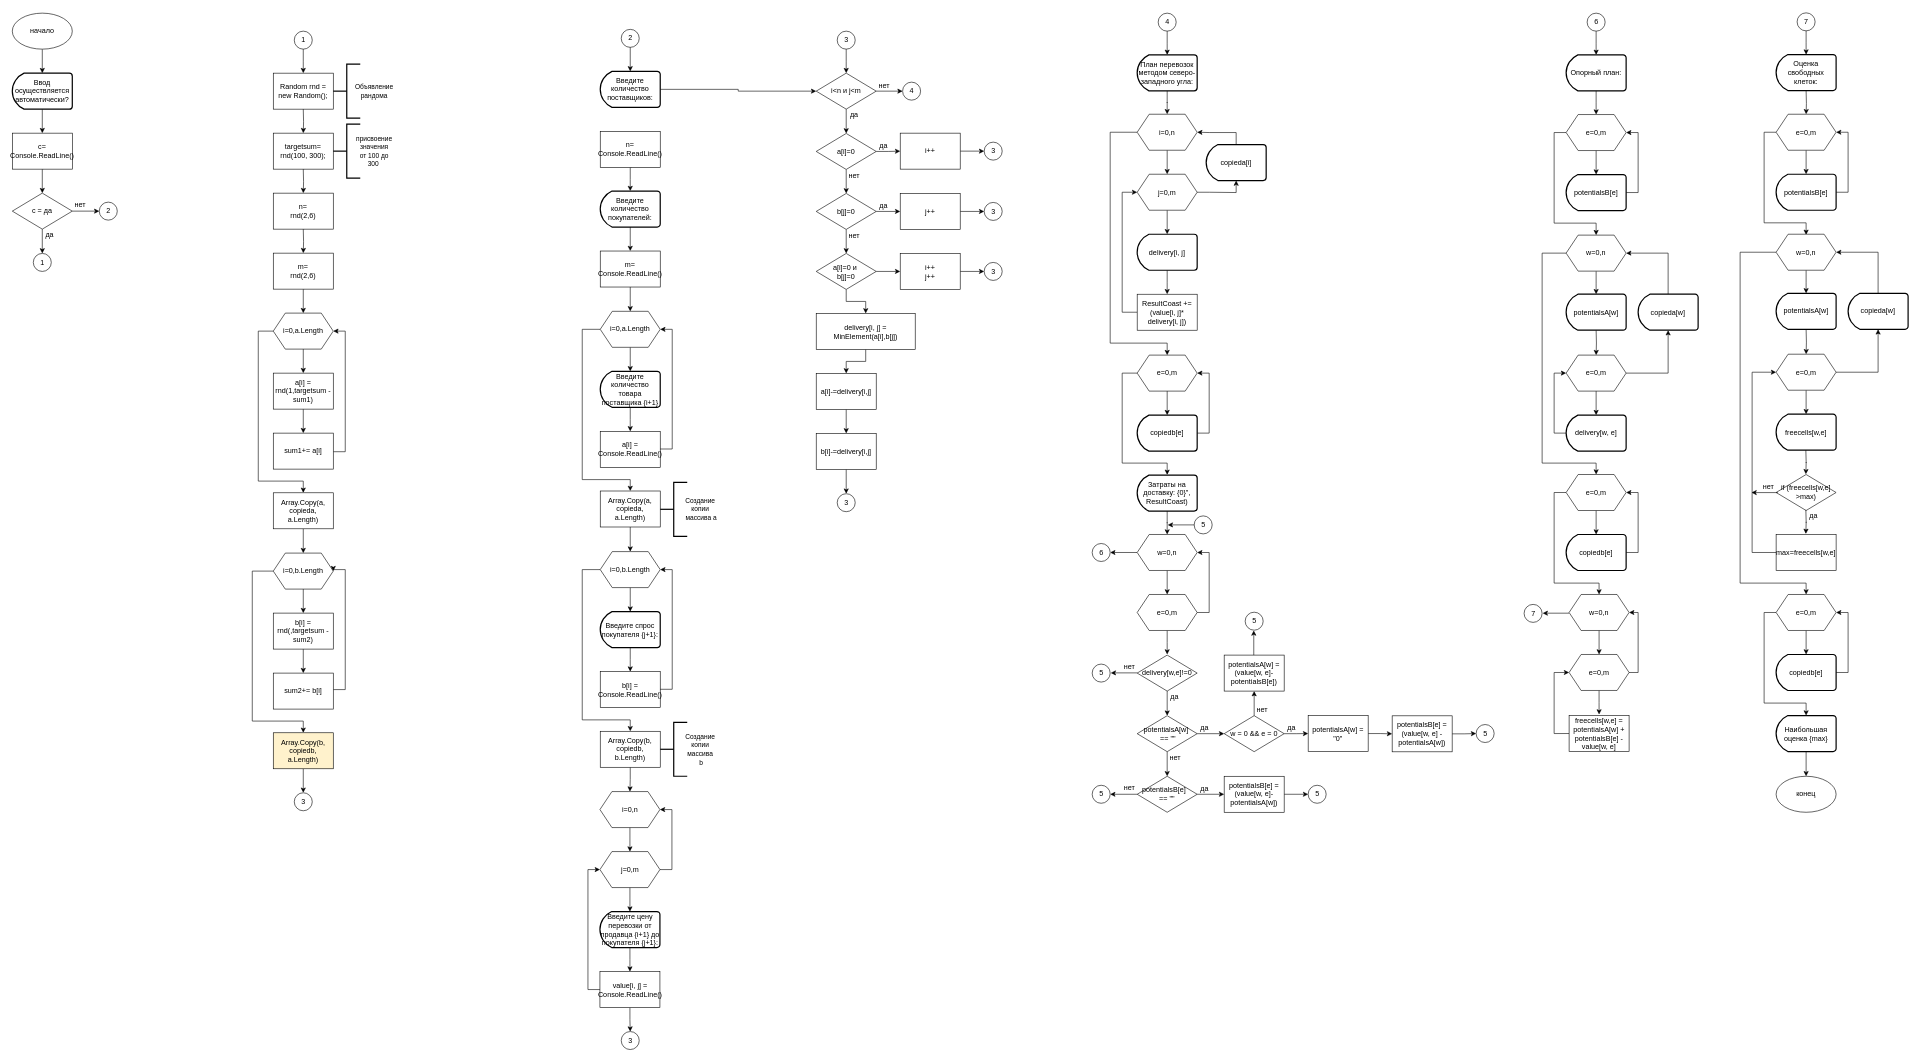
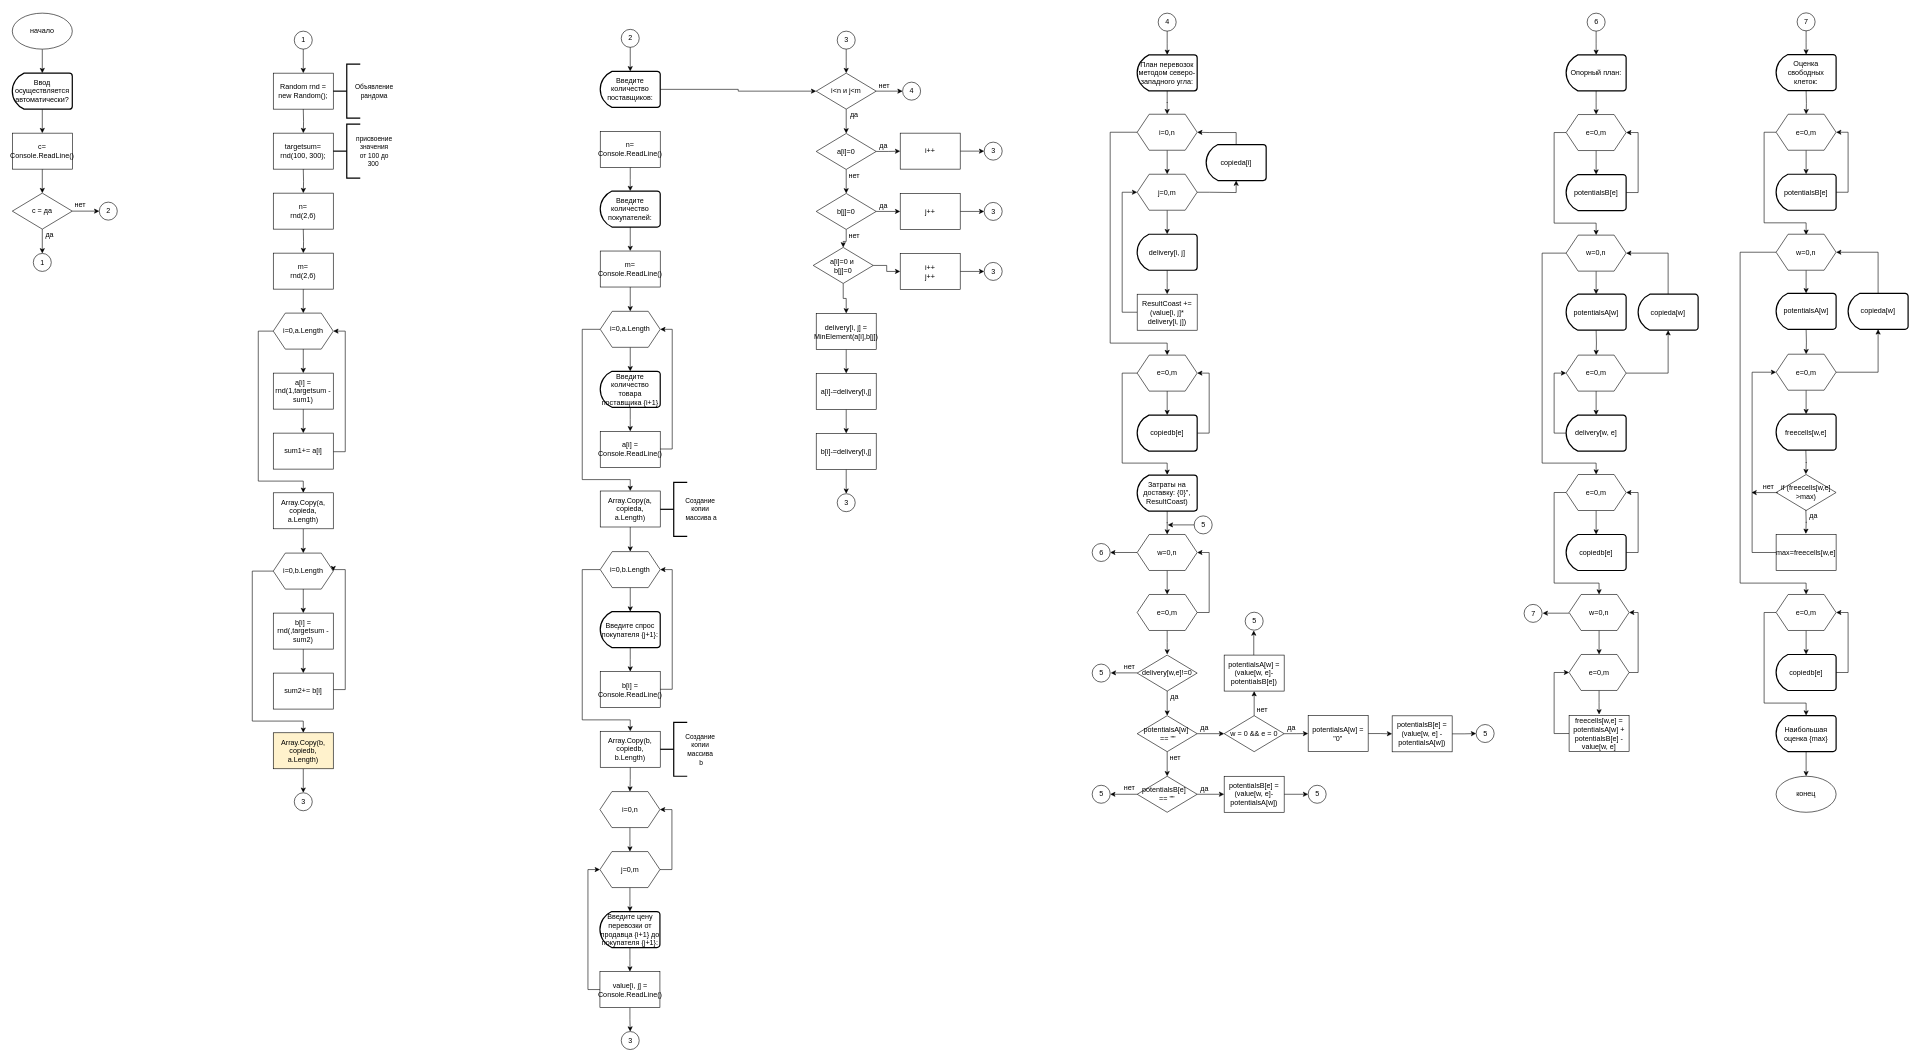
(846, 271) -> (843, 265)
(866, 331) -> (846, 331)
